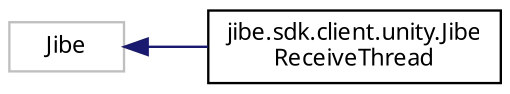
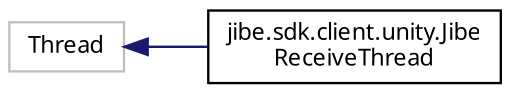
(67, 47) -> (67, 47)
